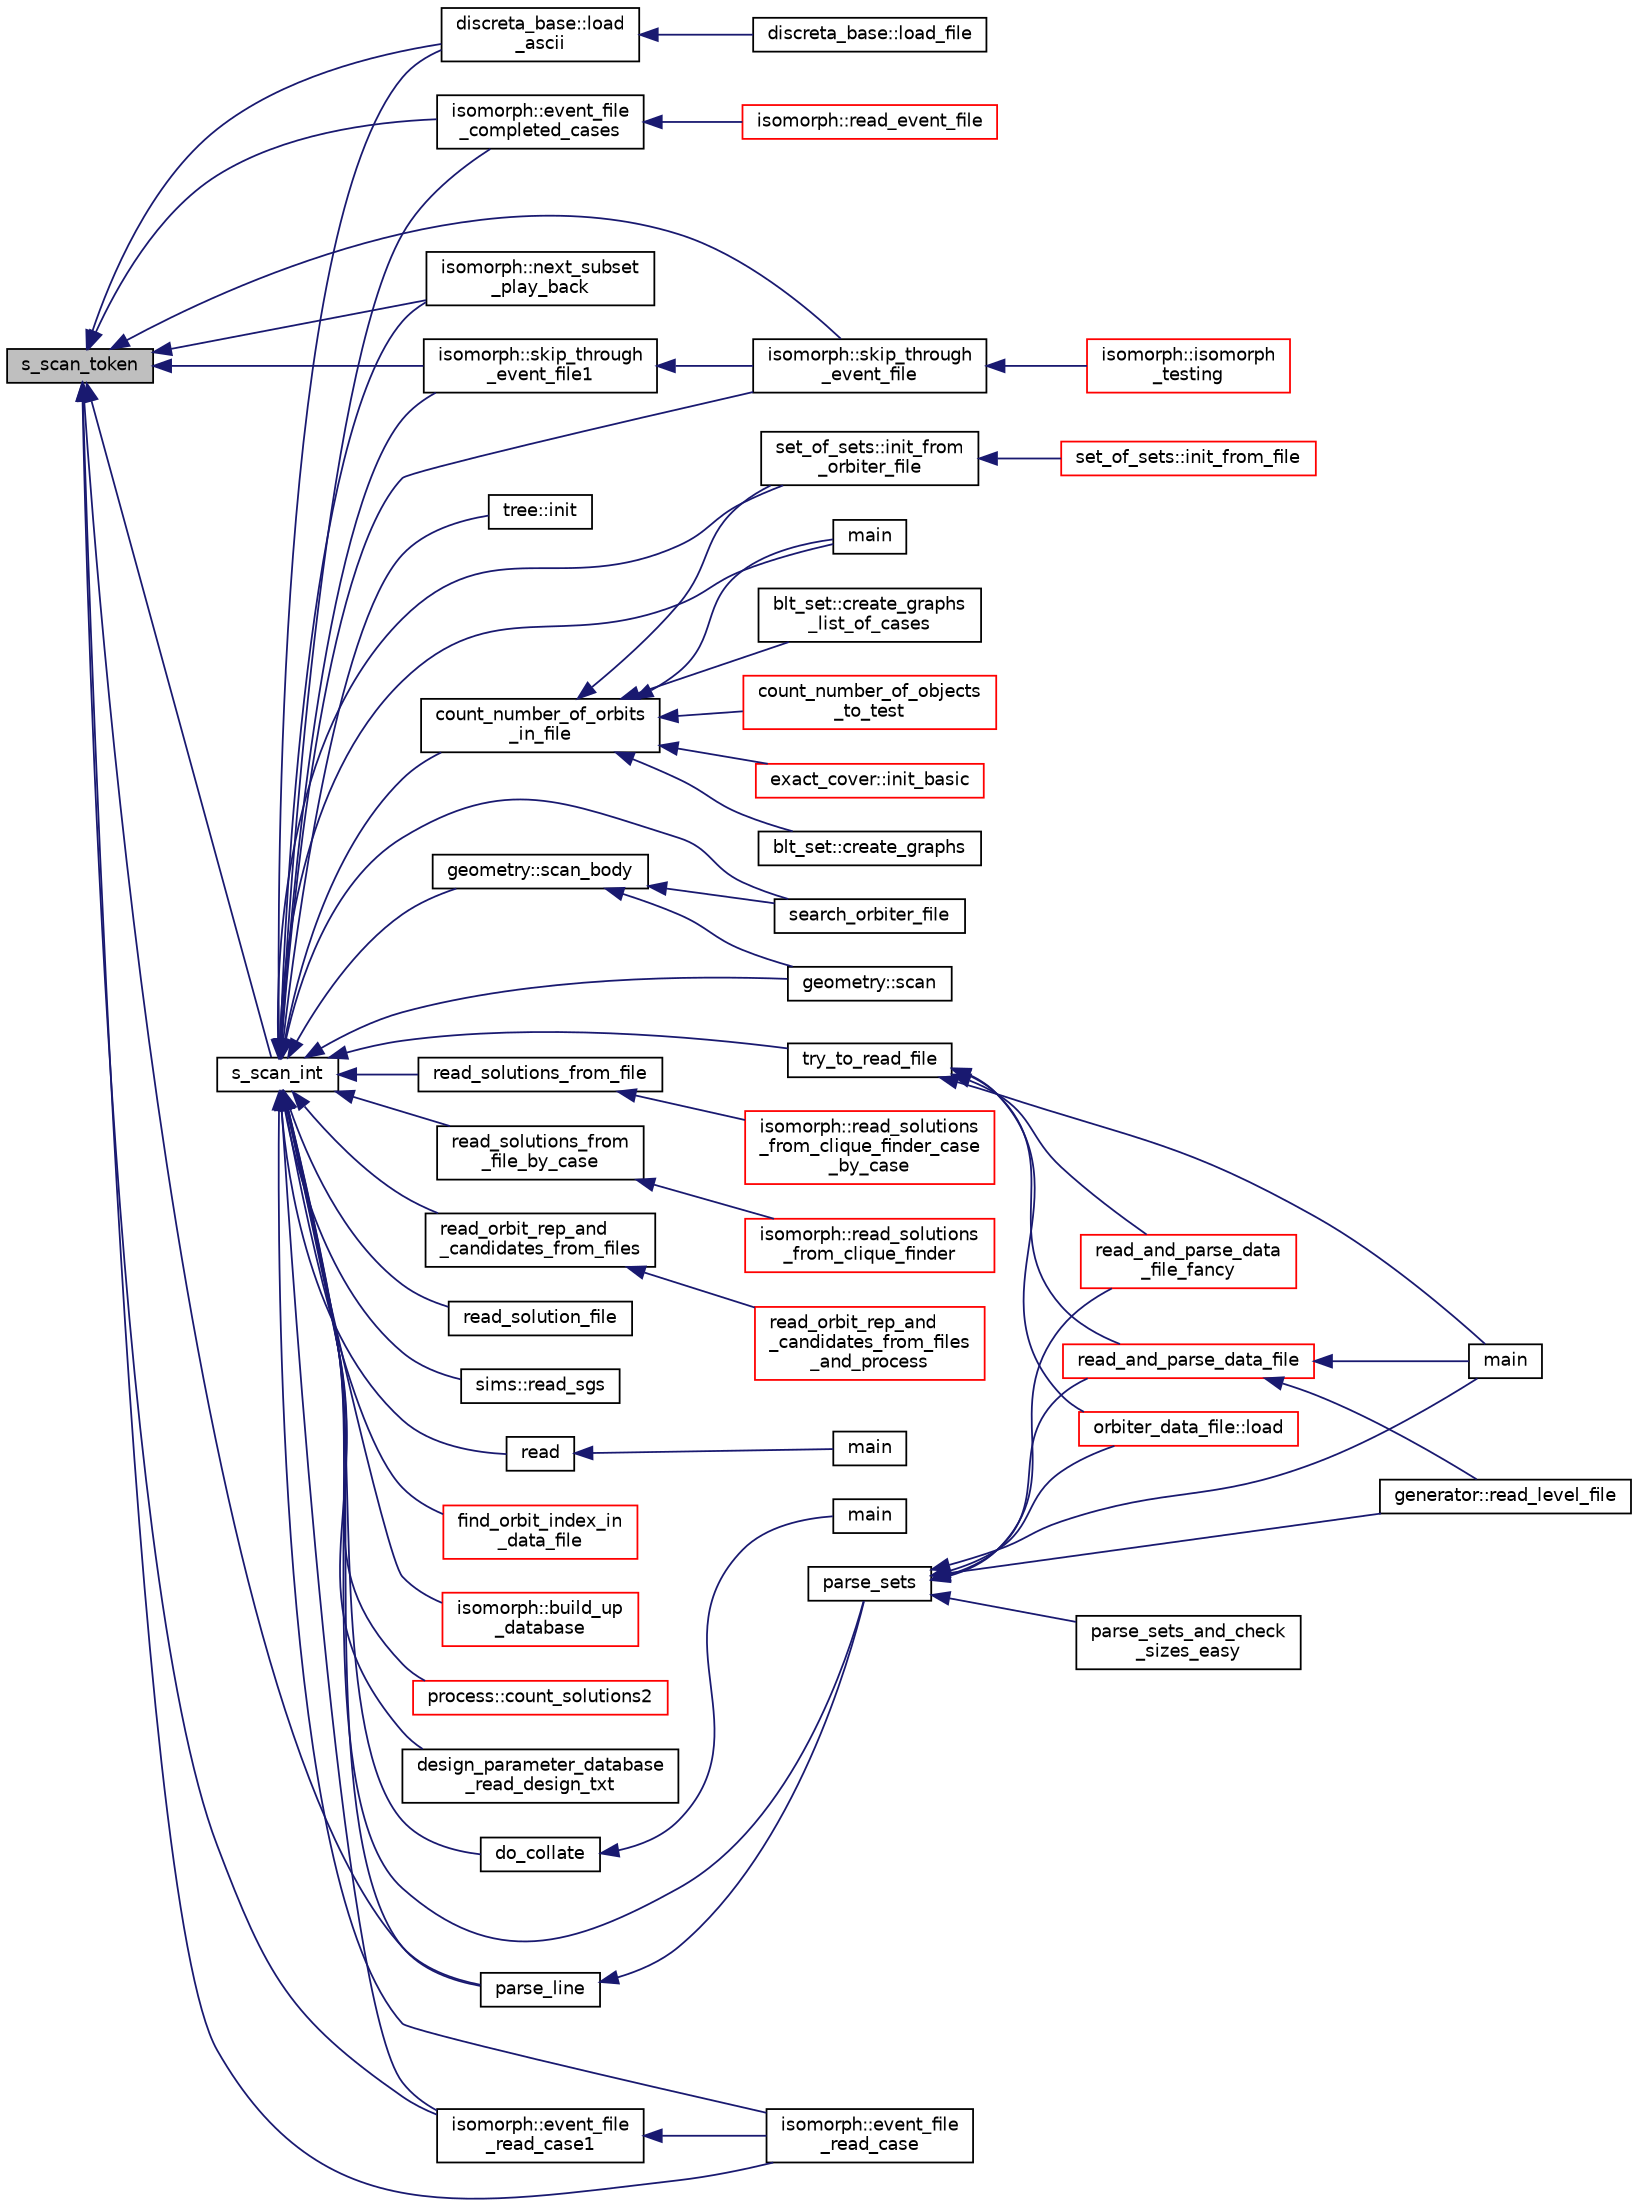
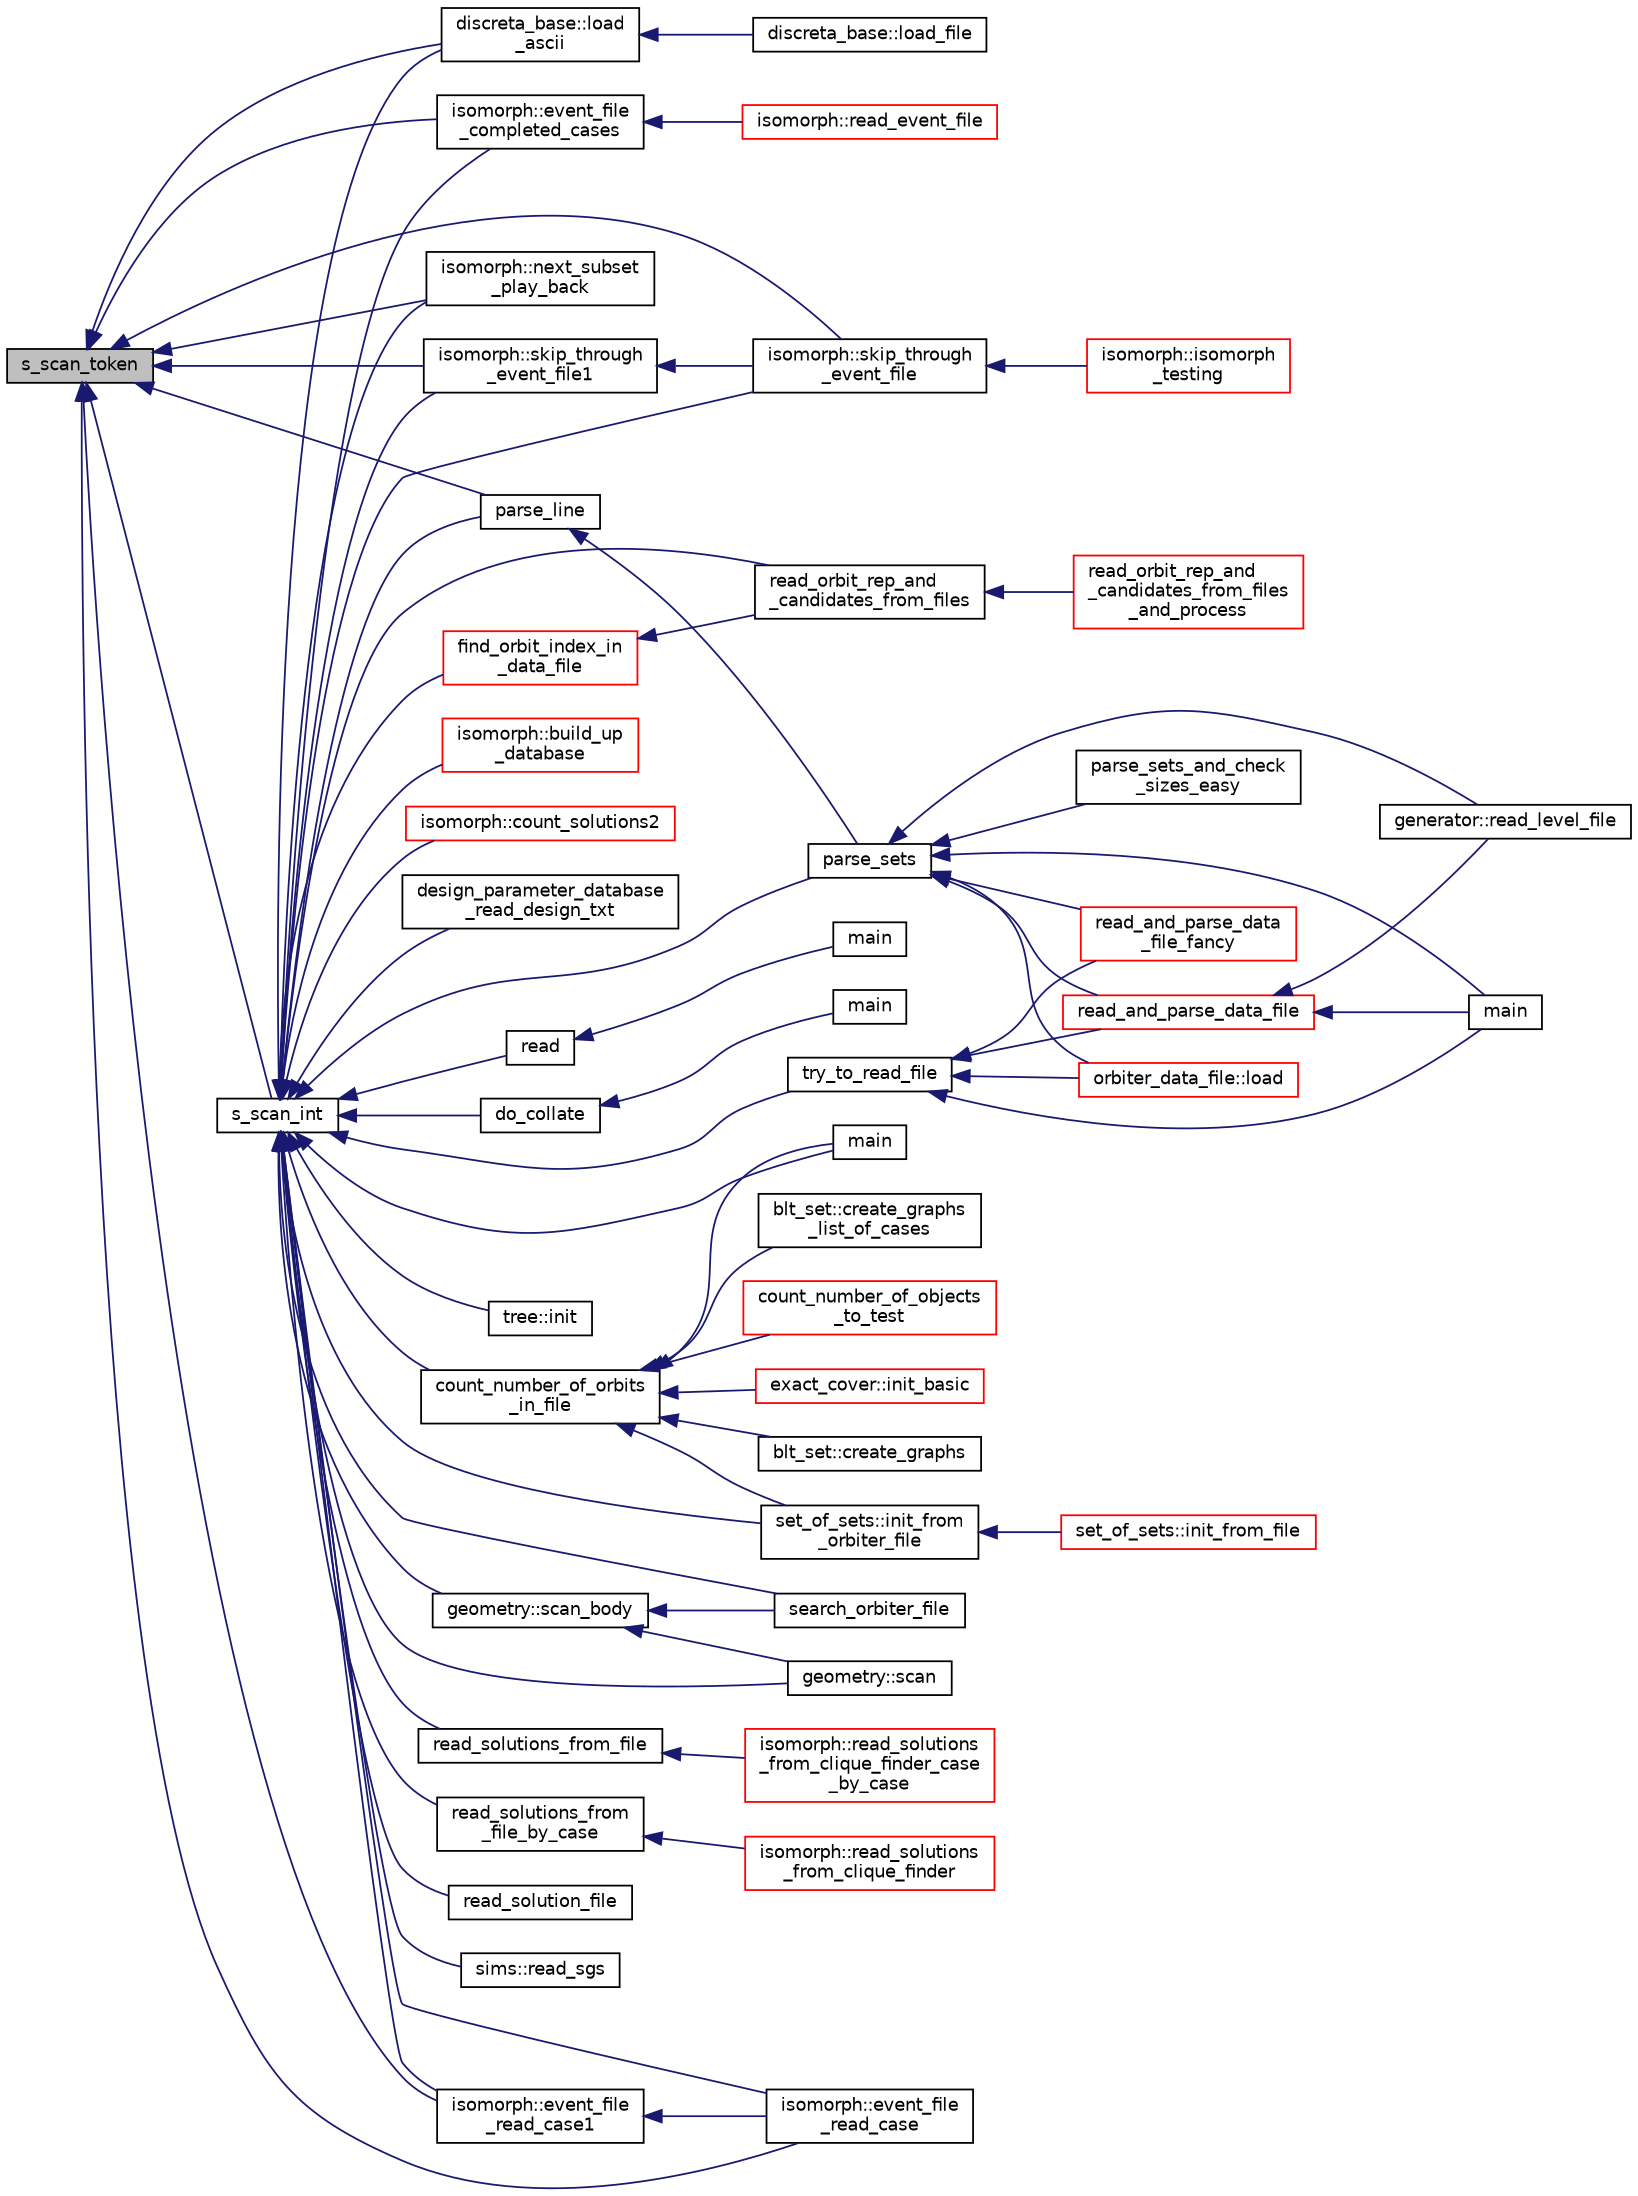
none -> (705, 625)
(540, 1698) -> (540, 824)
